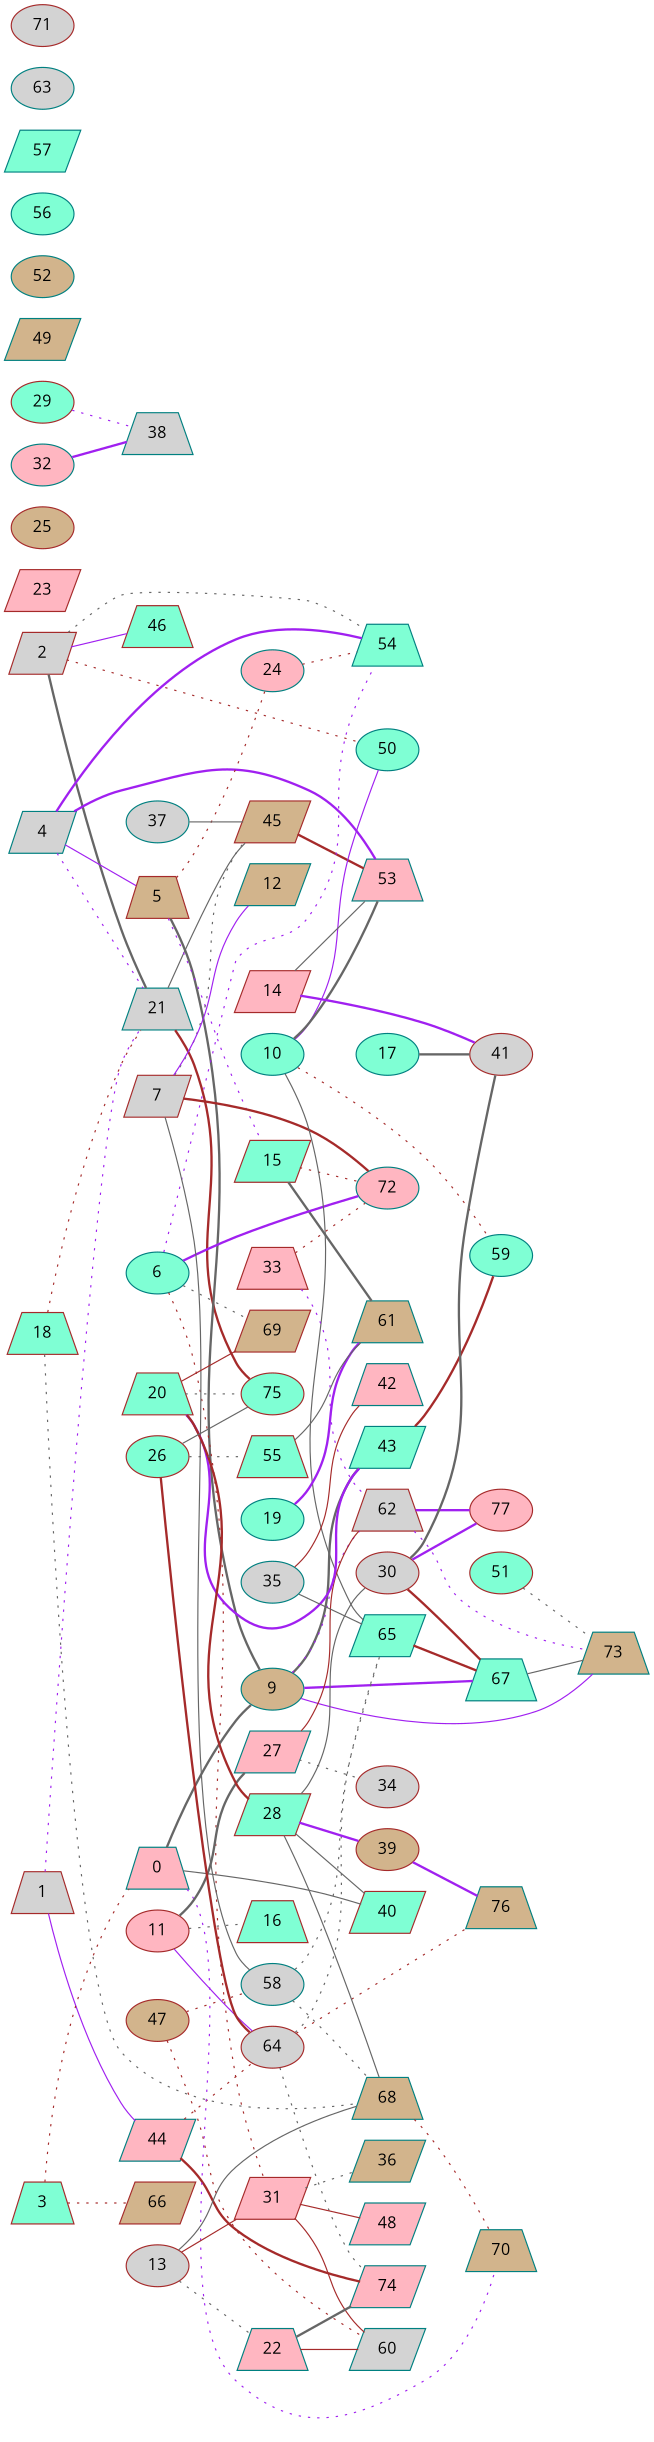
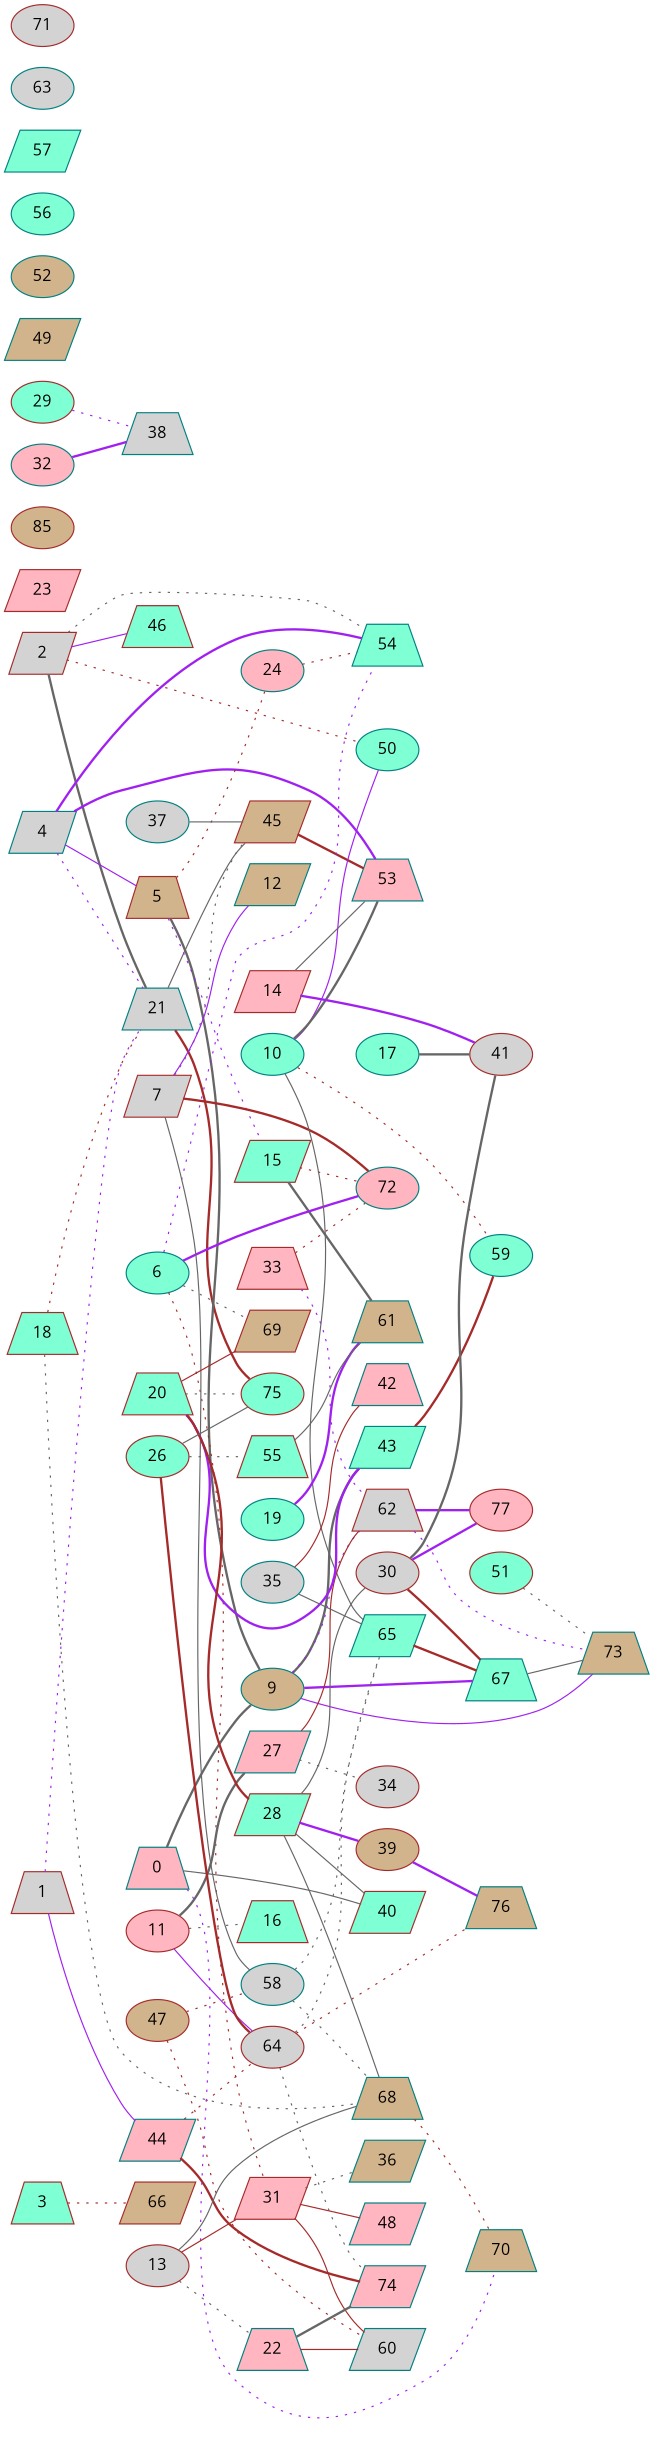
(43, 528) -> (43, 528)
(69, 2030) -> none
